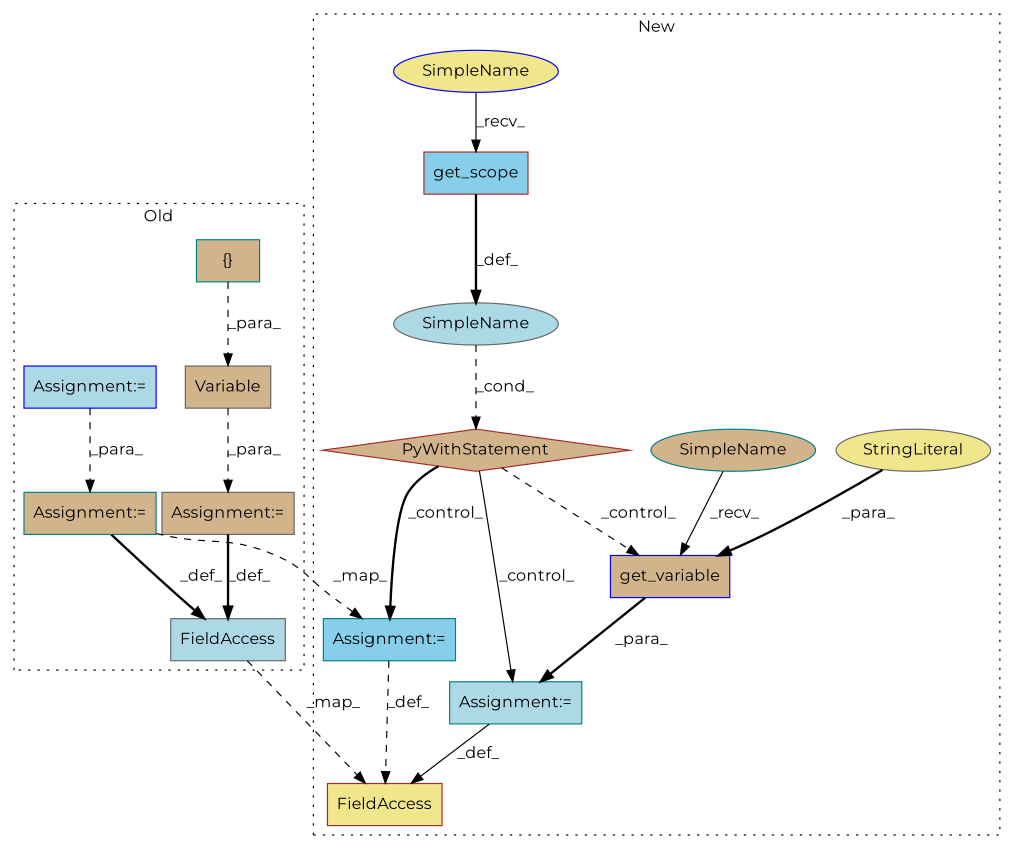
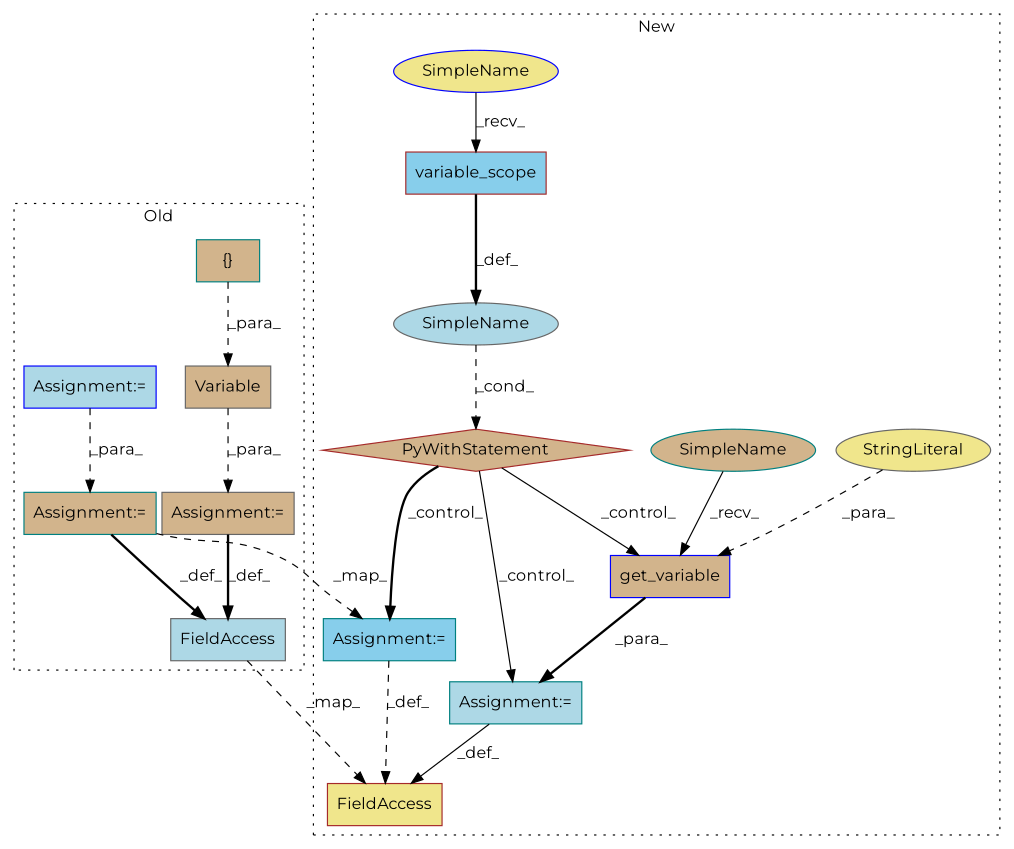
(476, 173) -> (476, 173)
(565, 508) -> (565, 508)
(807, 512) -> (807, 512)
